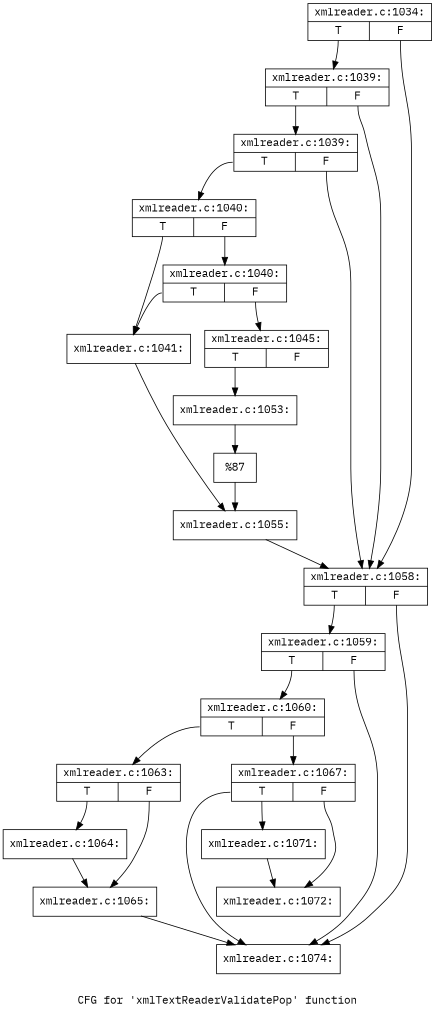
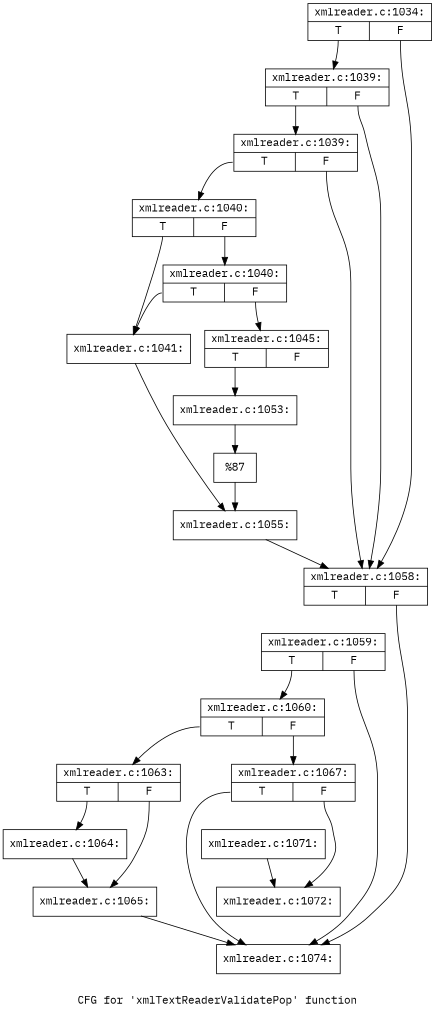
(334, 616) -> none
(262, 812) -> none
